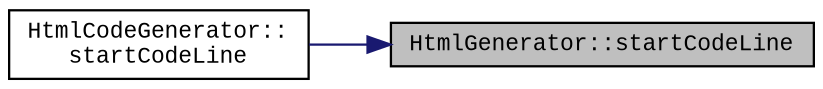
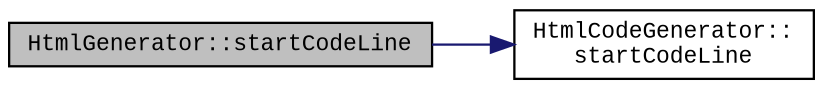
(338, 45) -> (461, 45)
